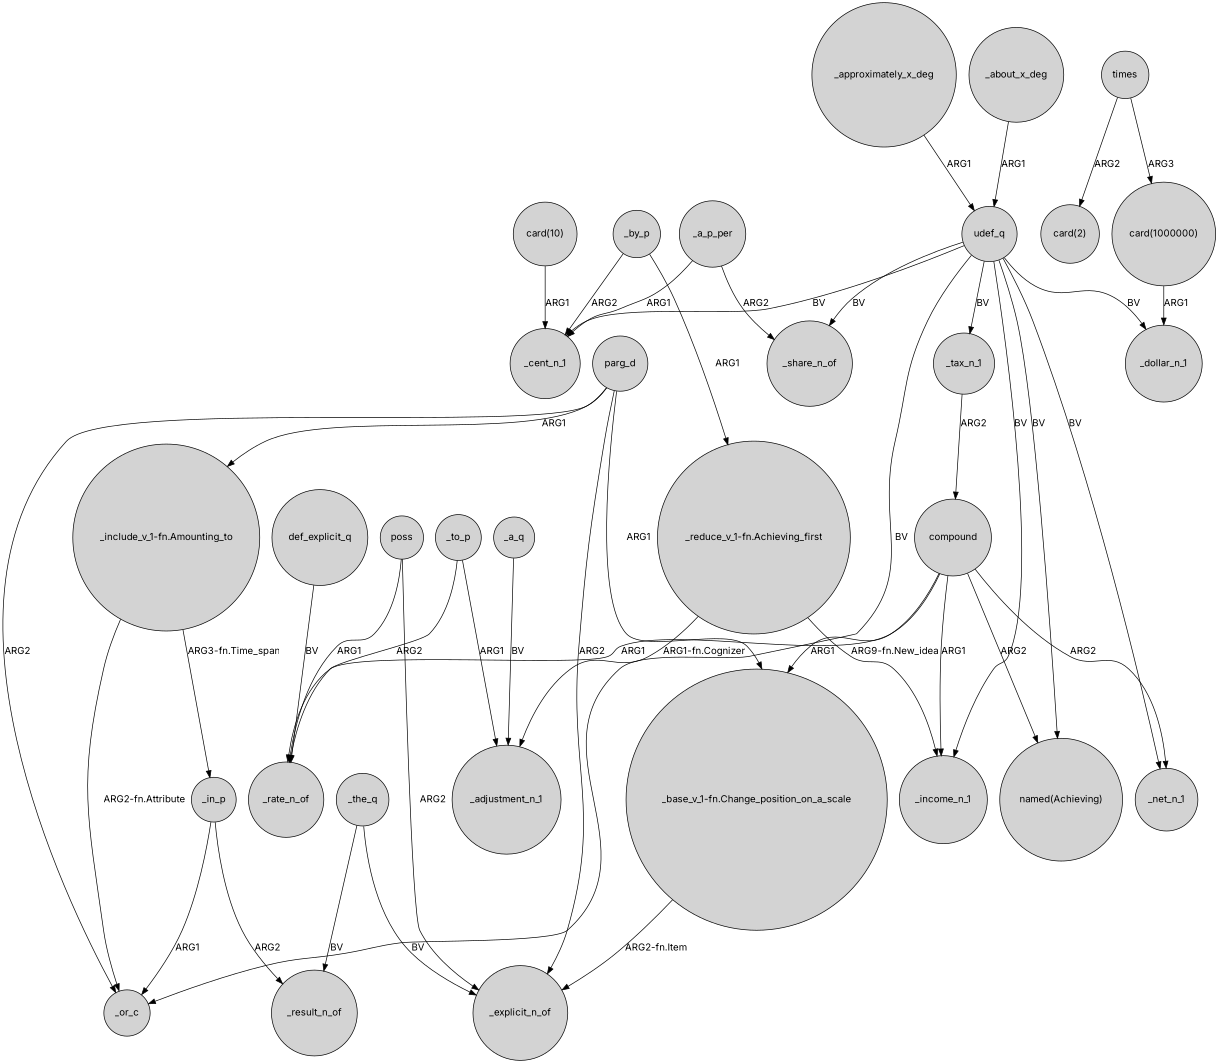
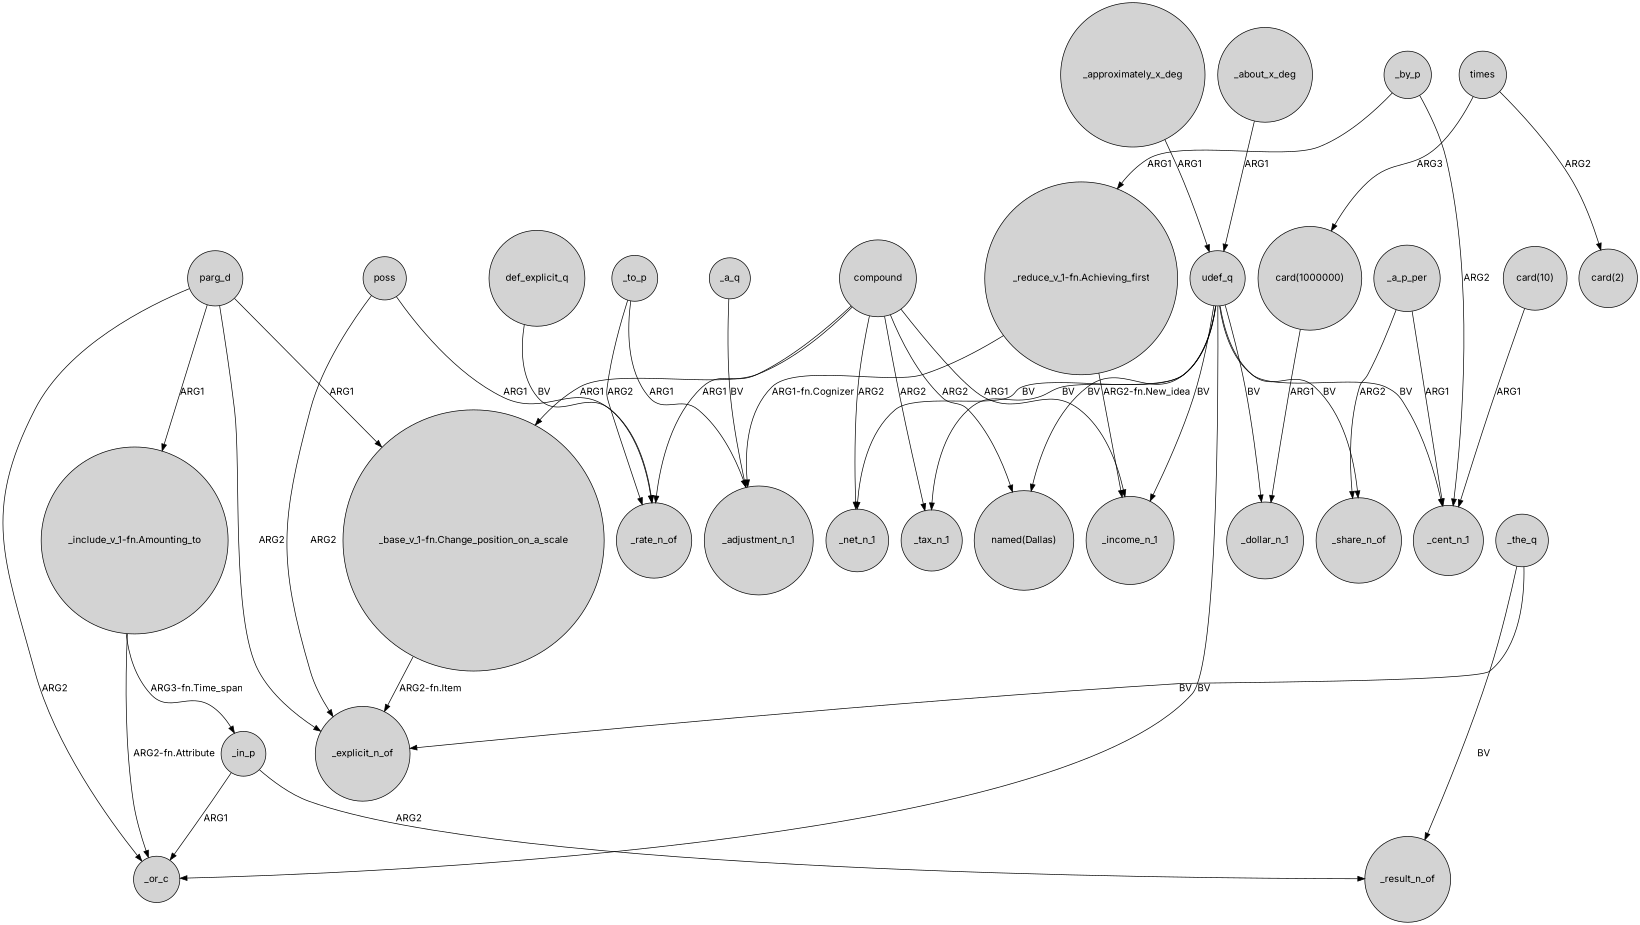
(959, 443) -> (904, 415)
(895, 651) -> (1147, 392)
(1061, 800) -> (1024, 540)
